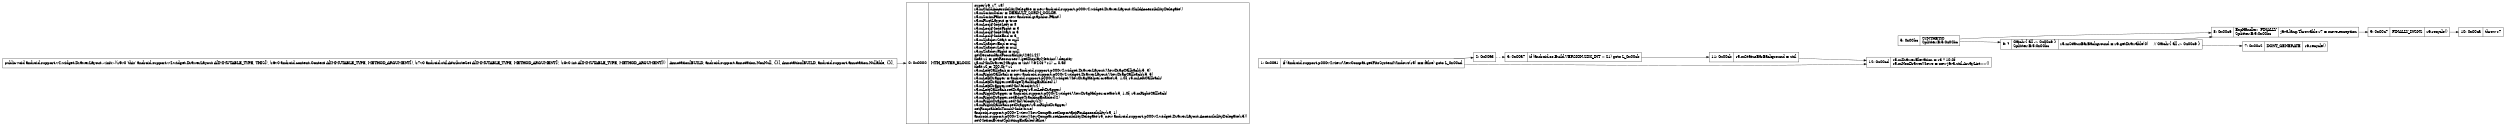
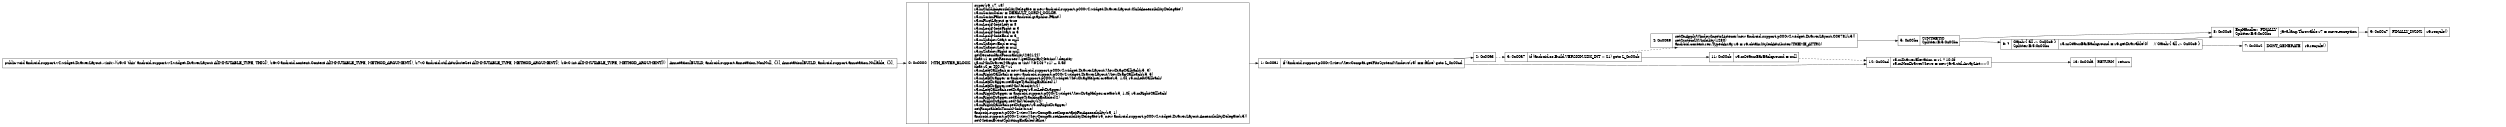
(2481, 32) -> none
none -> (1754, 41)
(1766, 57) -> (1766, 57)
(1831, 59) -> (1831, 59)
(1924, 60) -> (1924, 60)
none -> (2101, 62)
none -> (1252, 63)
